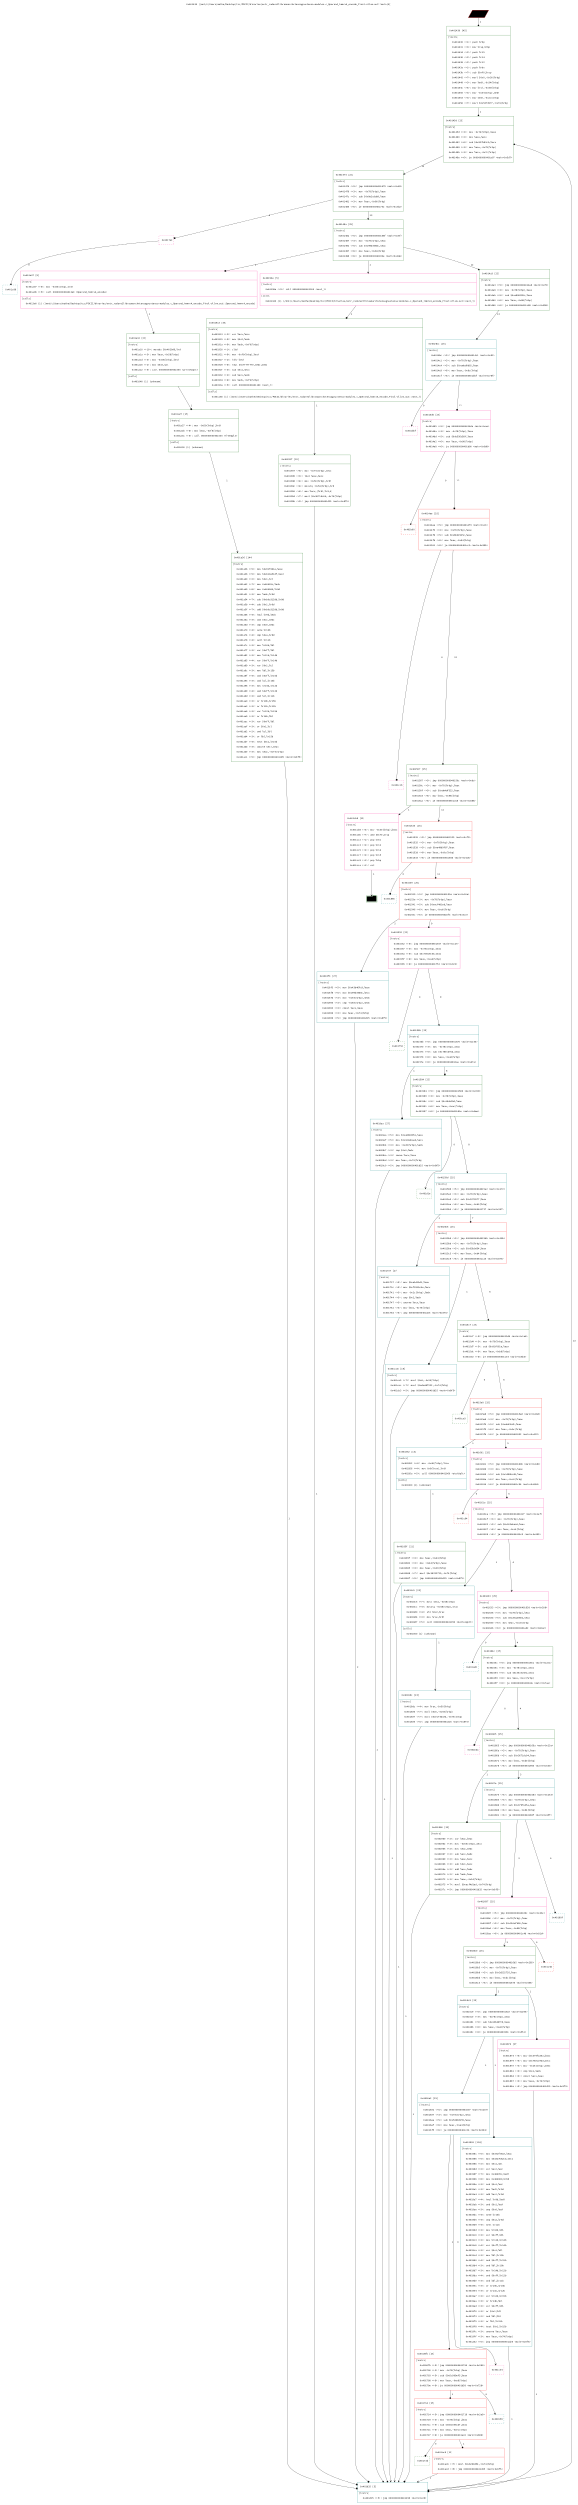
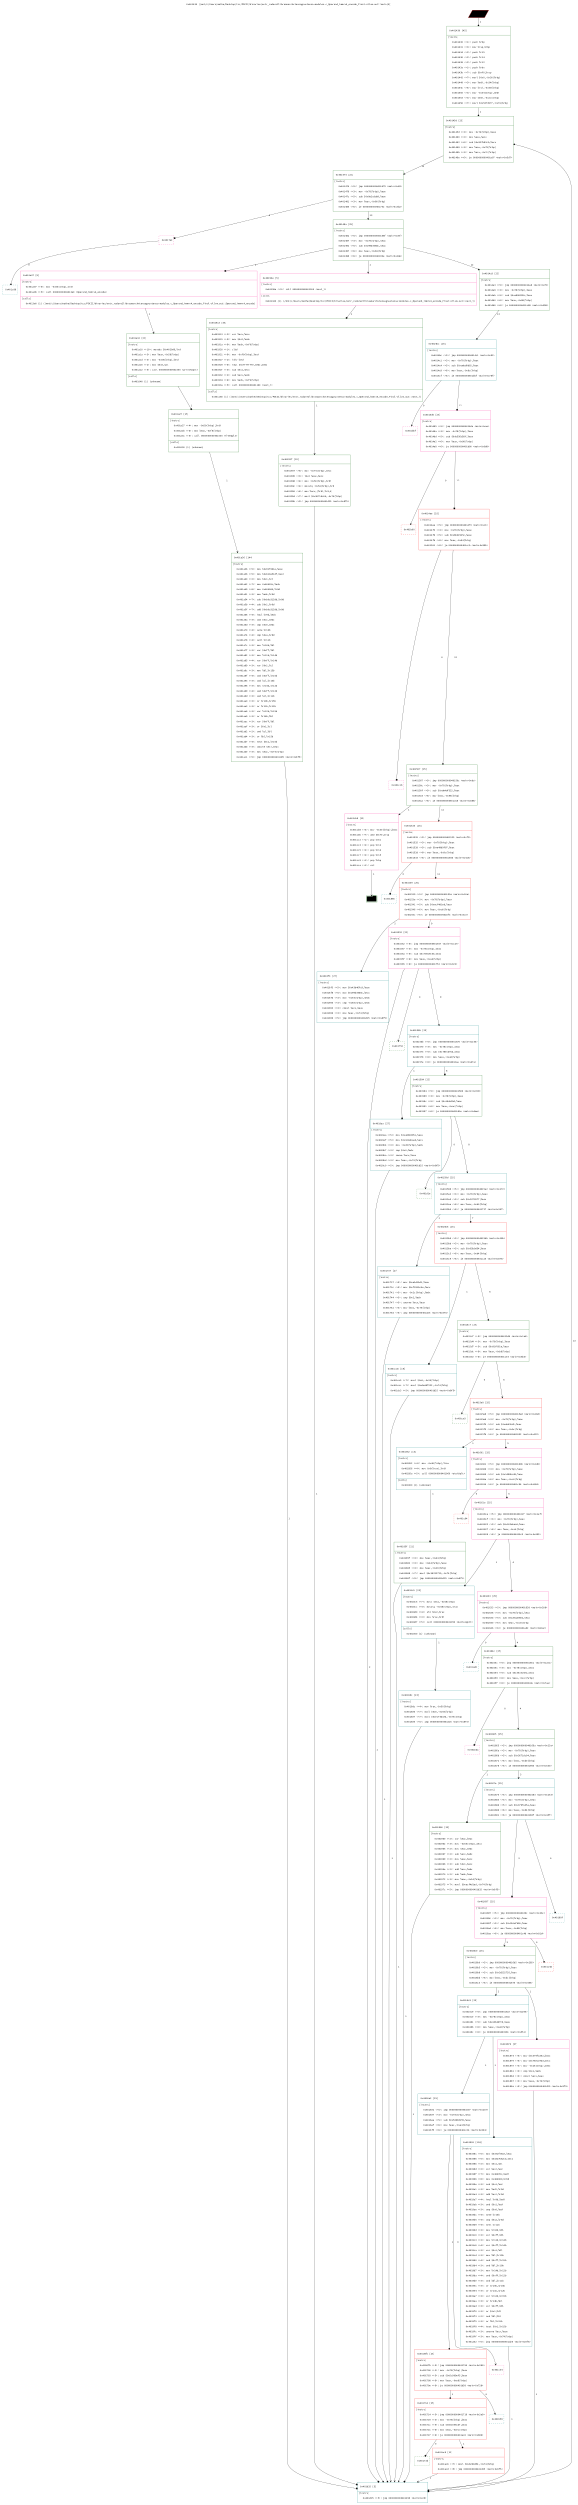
(356, 1754) -> (368, 1724)
